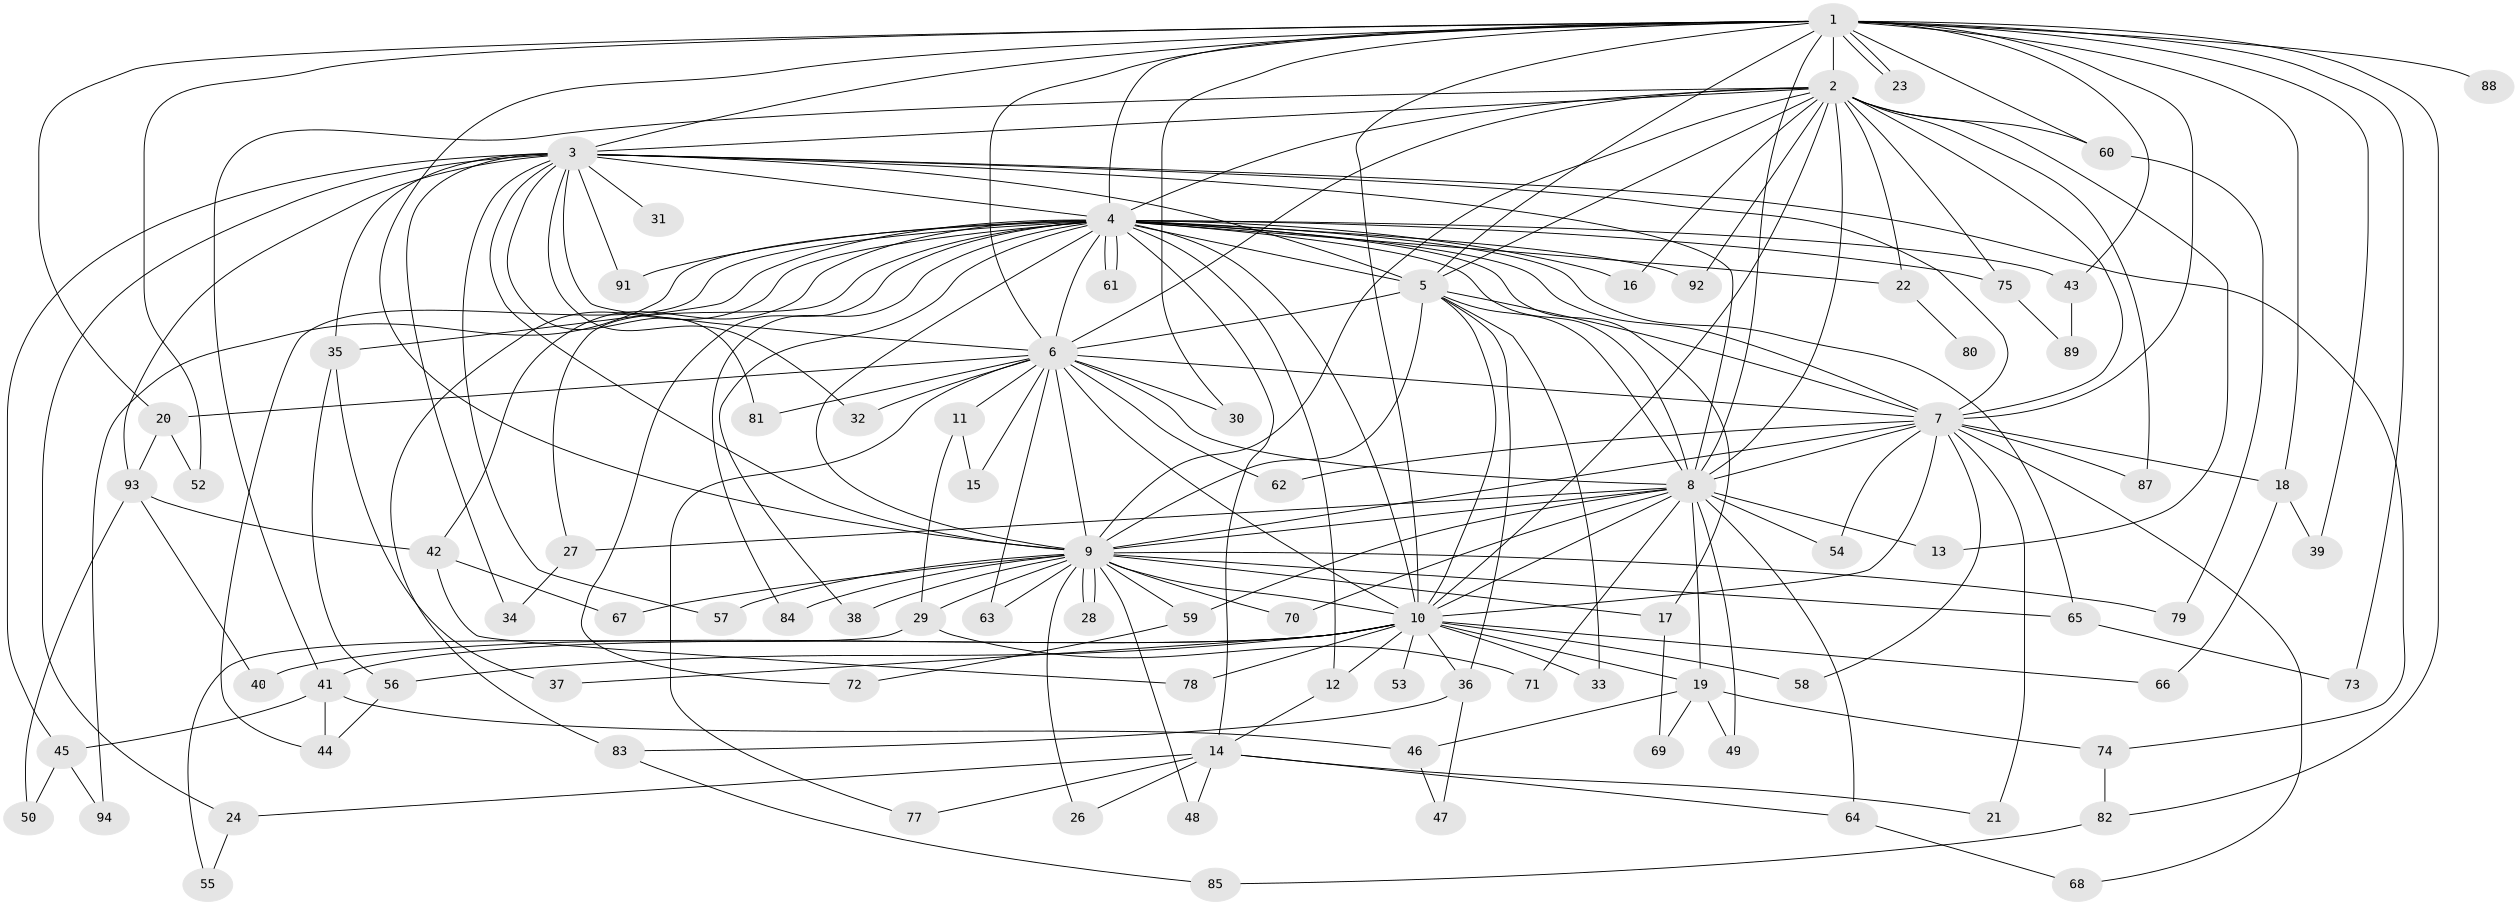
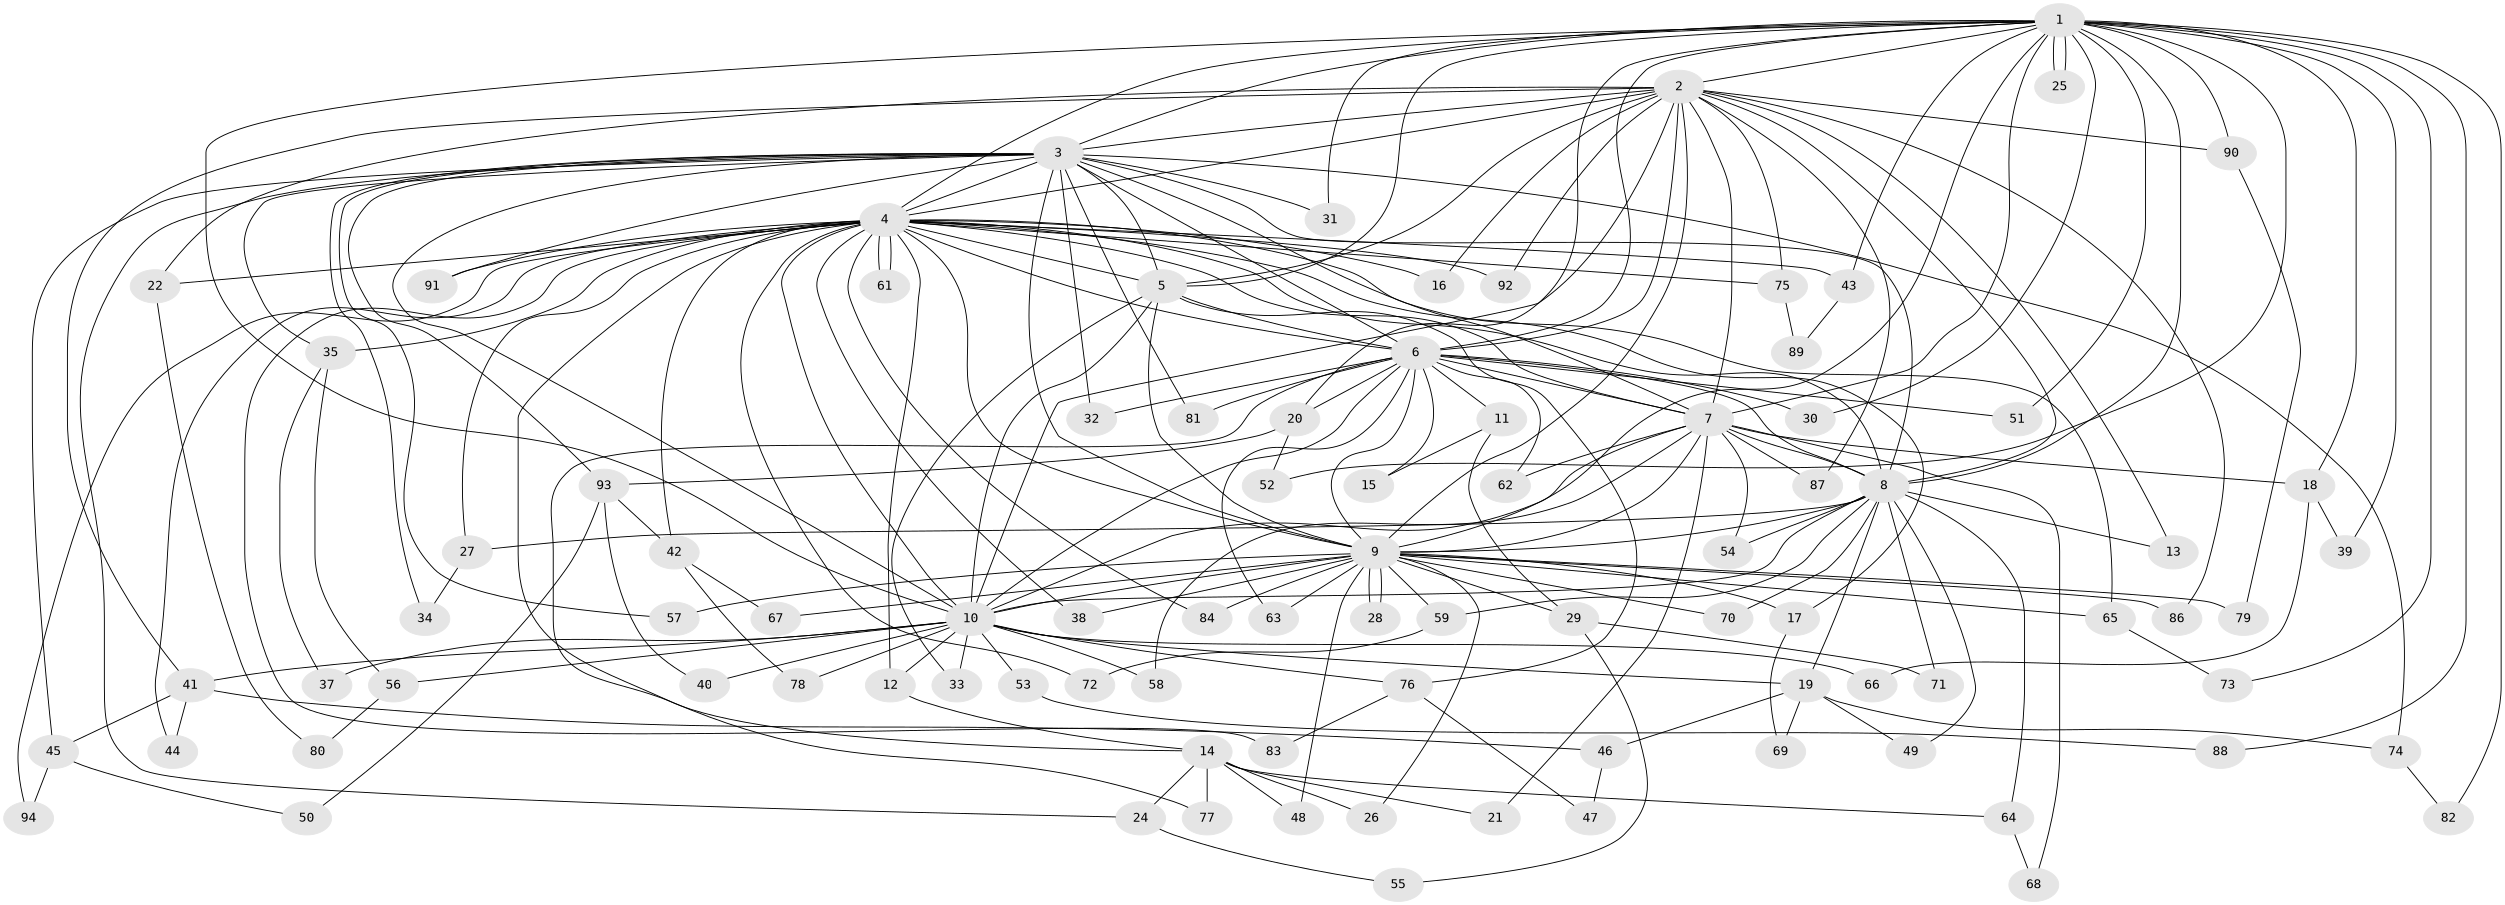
none -> (1628, 32)
(1900, 87) -> (2060, 87)
(2107, 153) -> (2231, 153)
none -> (395, 276)
(1590, 344) -> none
(1684, 344) -> none
none -> (2017, 419)
none -> (2177, 619)
(1466, 685) -> (1408, 685)
(358, 718) -> (360, 715)
none -> (1618, 733)
(1215, 885) -> none
